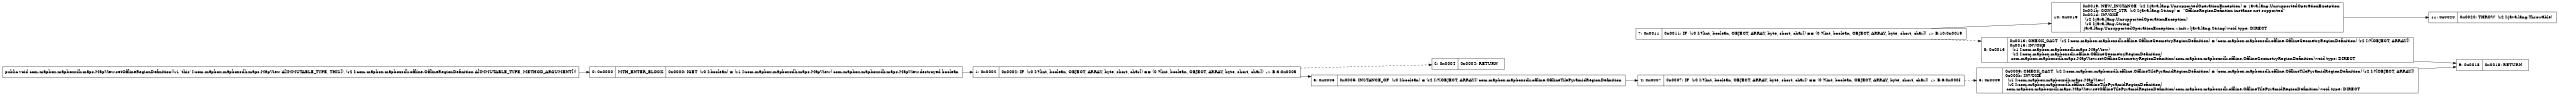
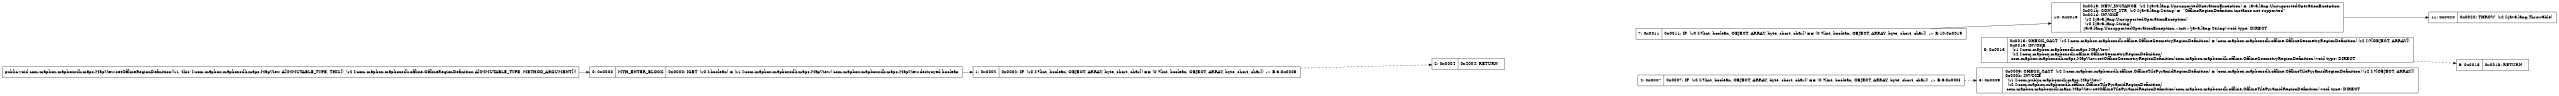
(1955, 40) -> none
(2433, 62) -> (2433, 62)
(1481, 64) -> (1481, 64)
(2436, 68) -> none
(1468, 80) -> none
(2055, 80) -> (2053, 80)
